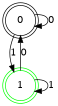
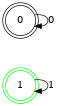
(10, 50) -> none
(21, 57) -> none
